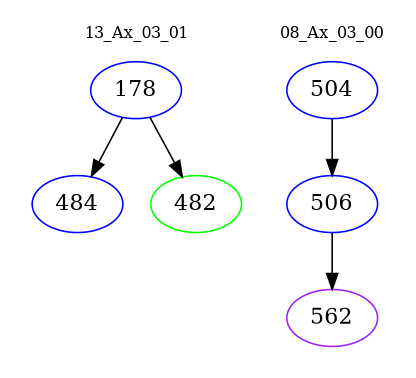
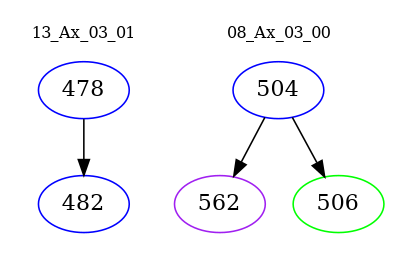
(136, 90) -> (84, 90)
(78, 204) -> none
(196, 204) -> (84, 204)
(332, 204) -> (339, 204)
(332, 253) -> (253, 140)
